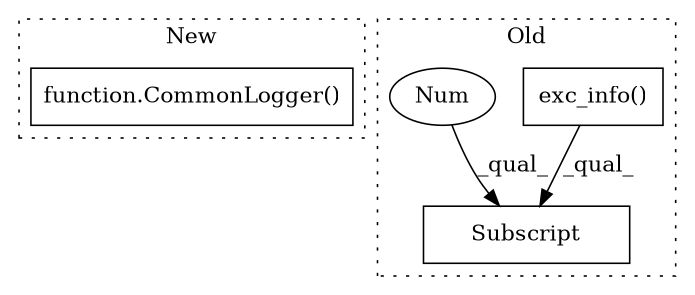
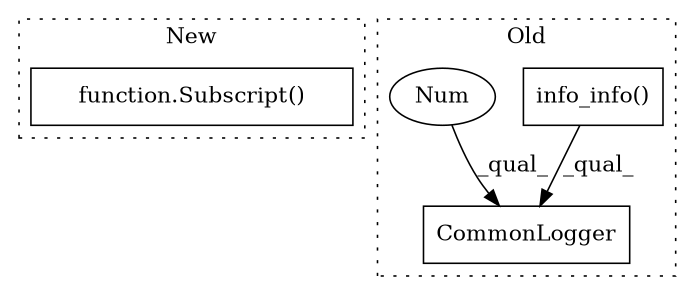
(192, 97) -> (192, 97)
(593, 97) -> (593, 97)
(527, 235) -> (527, 235)
